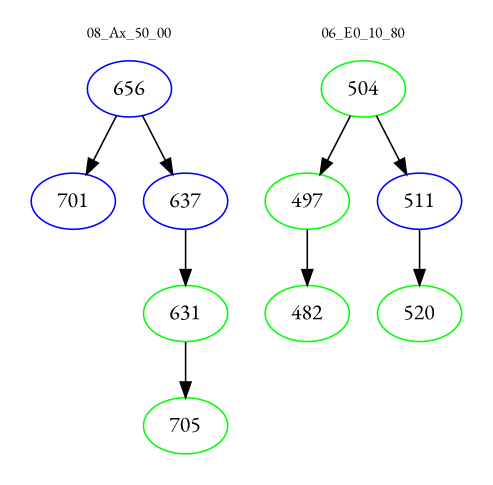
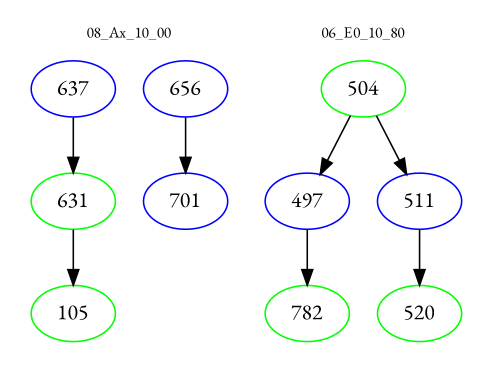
(129, 34) -> (129, 34)
(154, 138) -> none
(307, 201) -> (307, 201)
(307, 314) -> (307, 314)
(186, 426) -> (73, 314)
